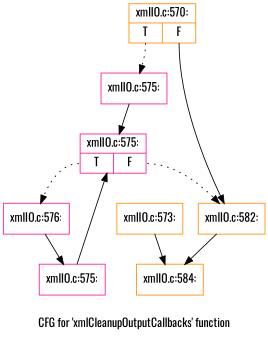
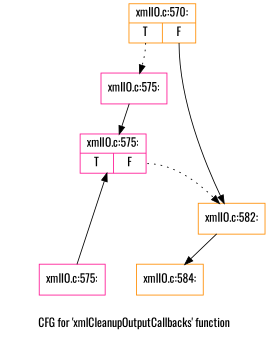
(36, 219) -> none
(150, 219) -> none
